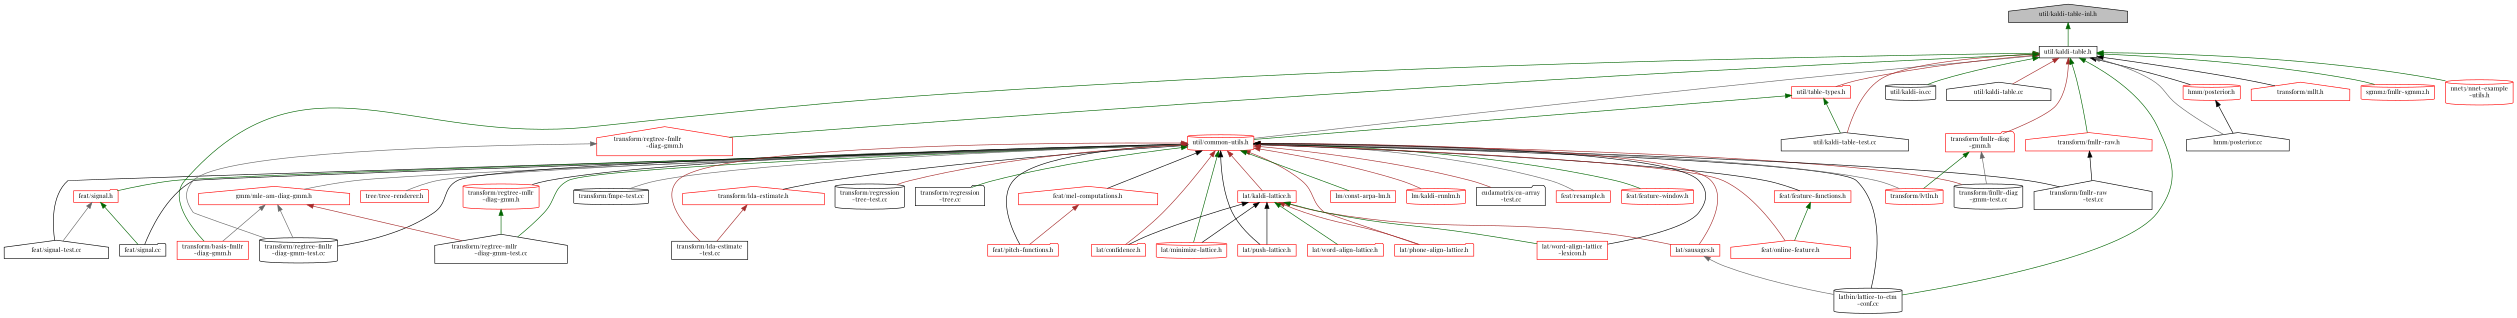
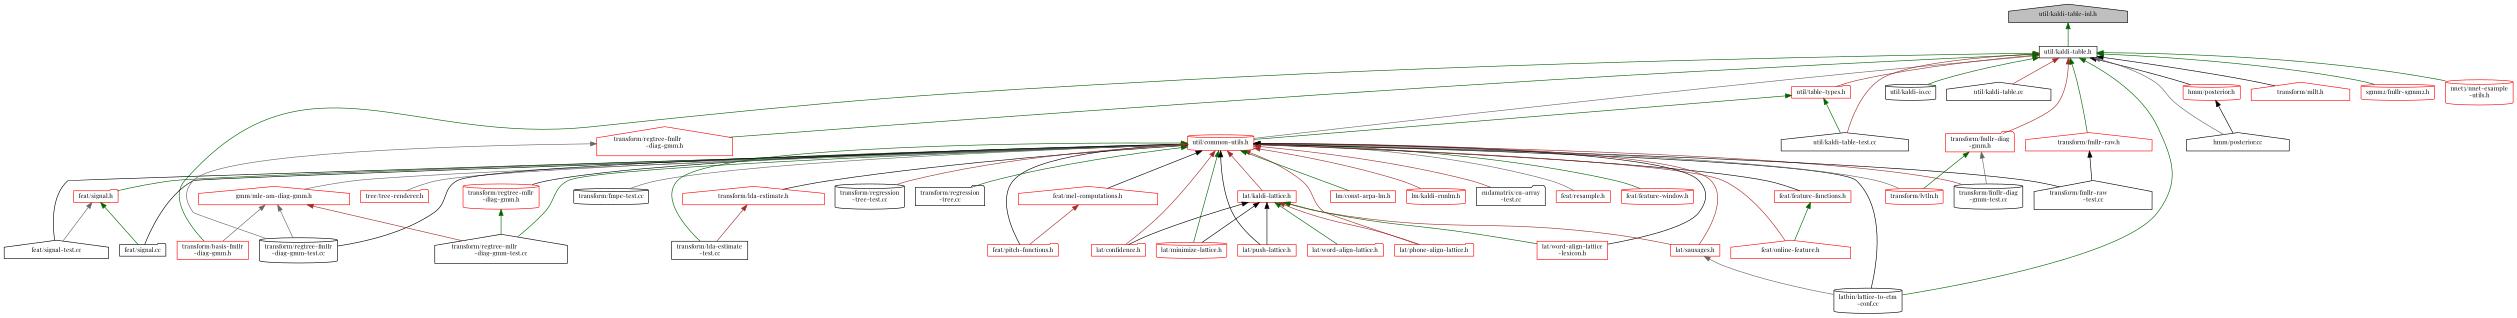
(892, 148) -> (892, 148)
